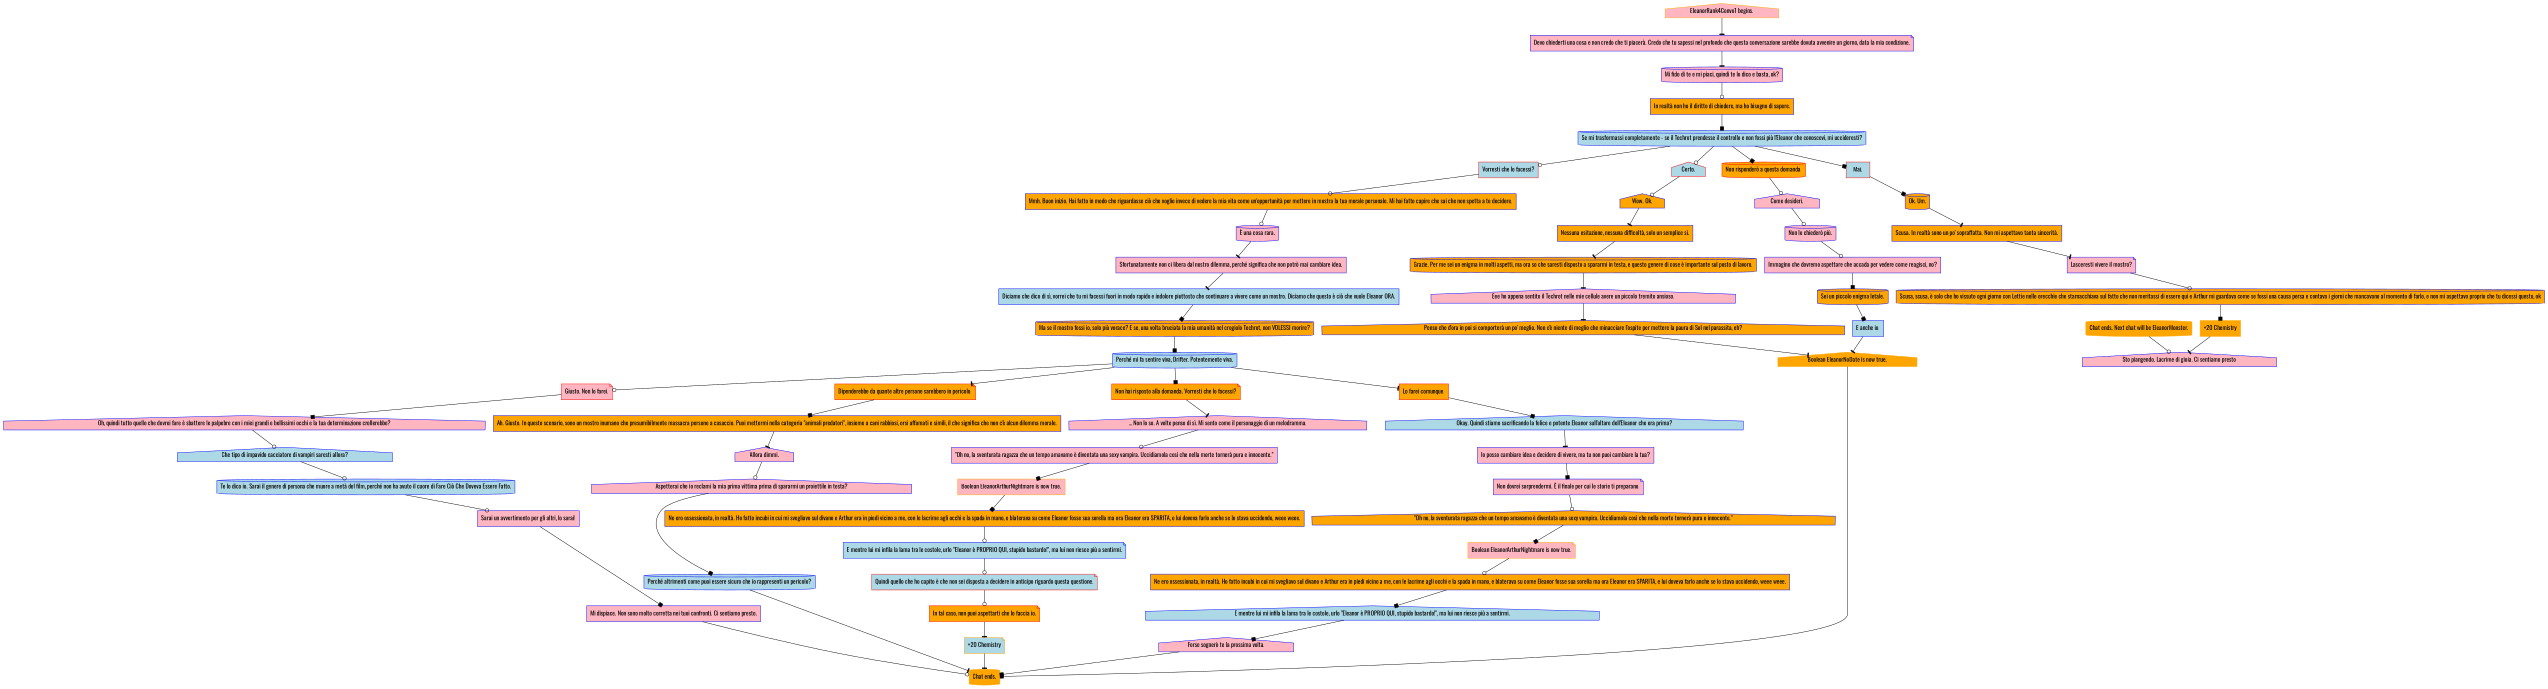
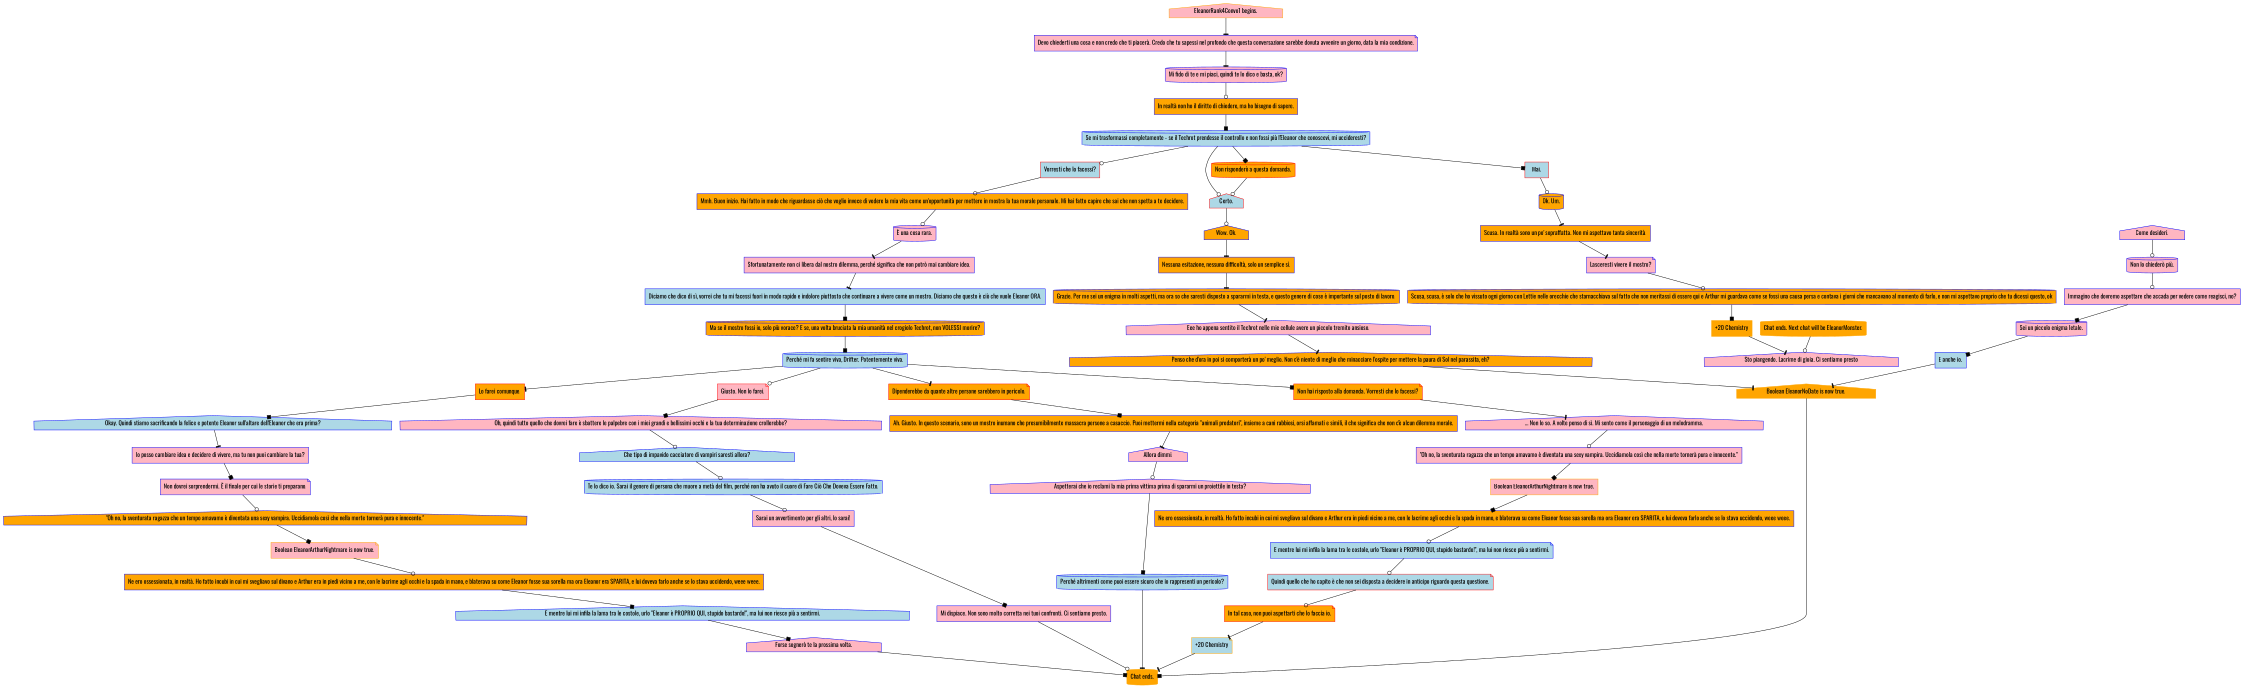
(1775, 185) -> (1240, 185)
(1886, 185) -> (1543, 184)
(1853, 297) -> (2051, 328)
